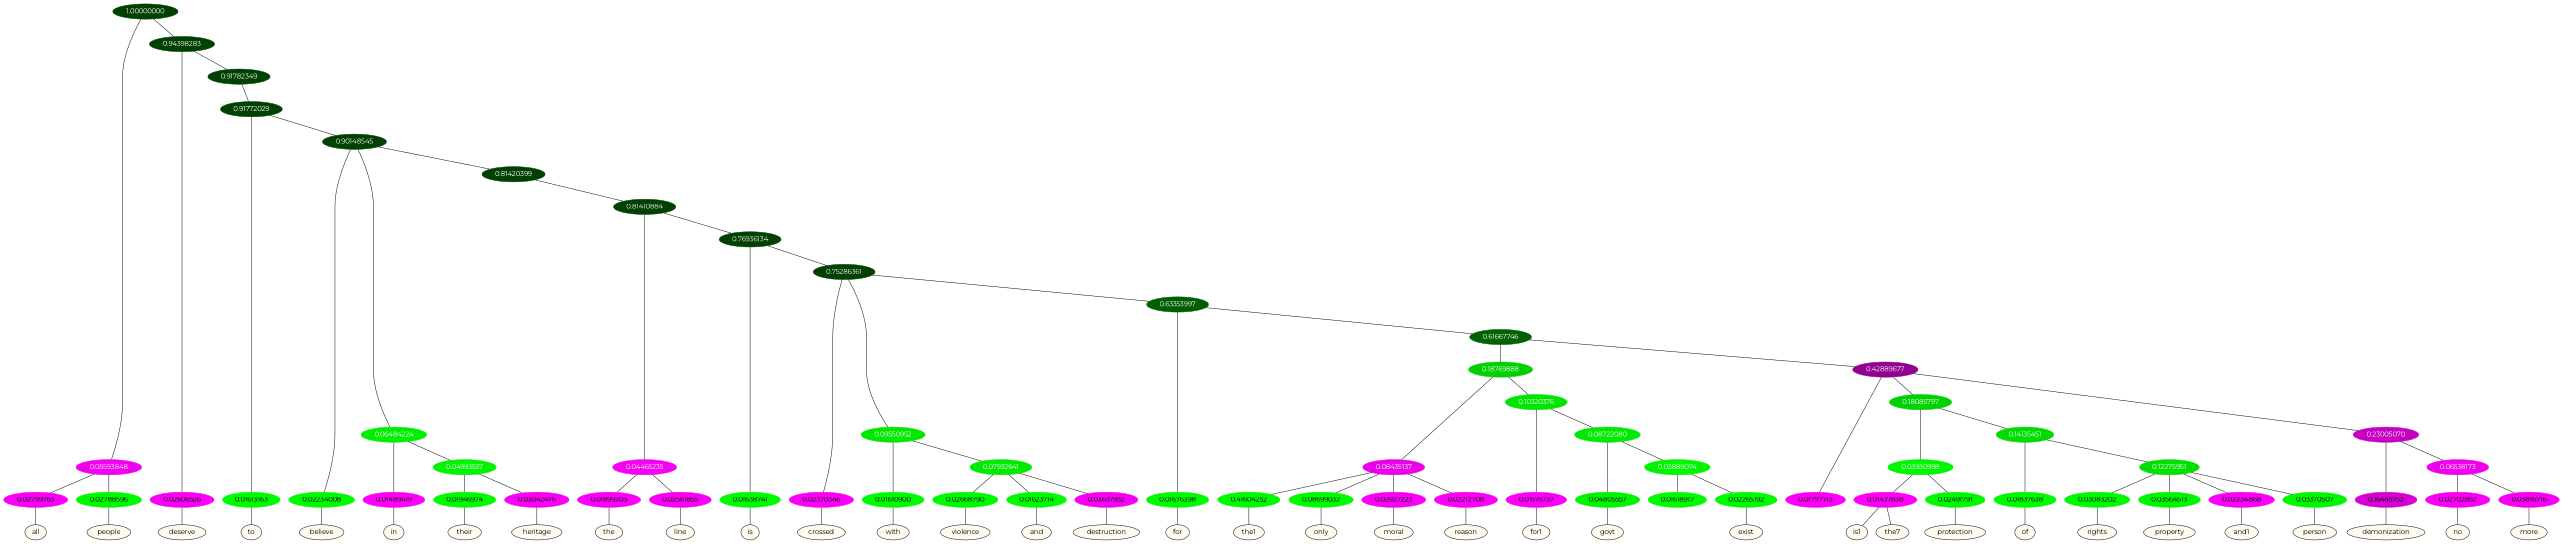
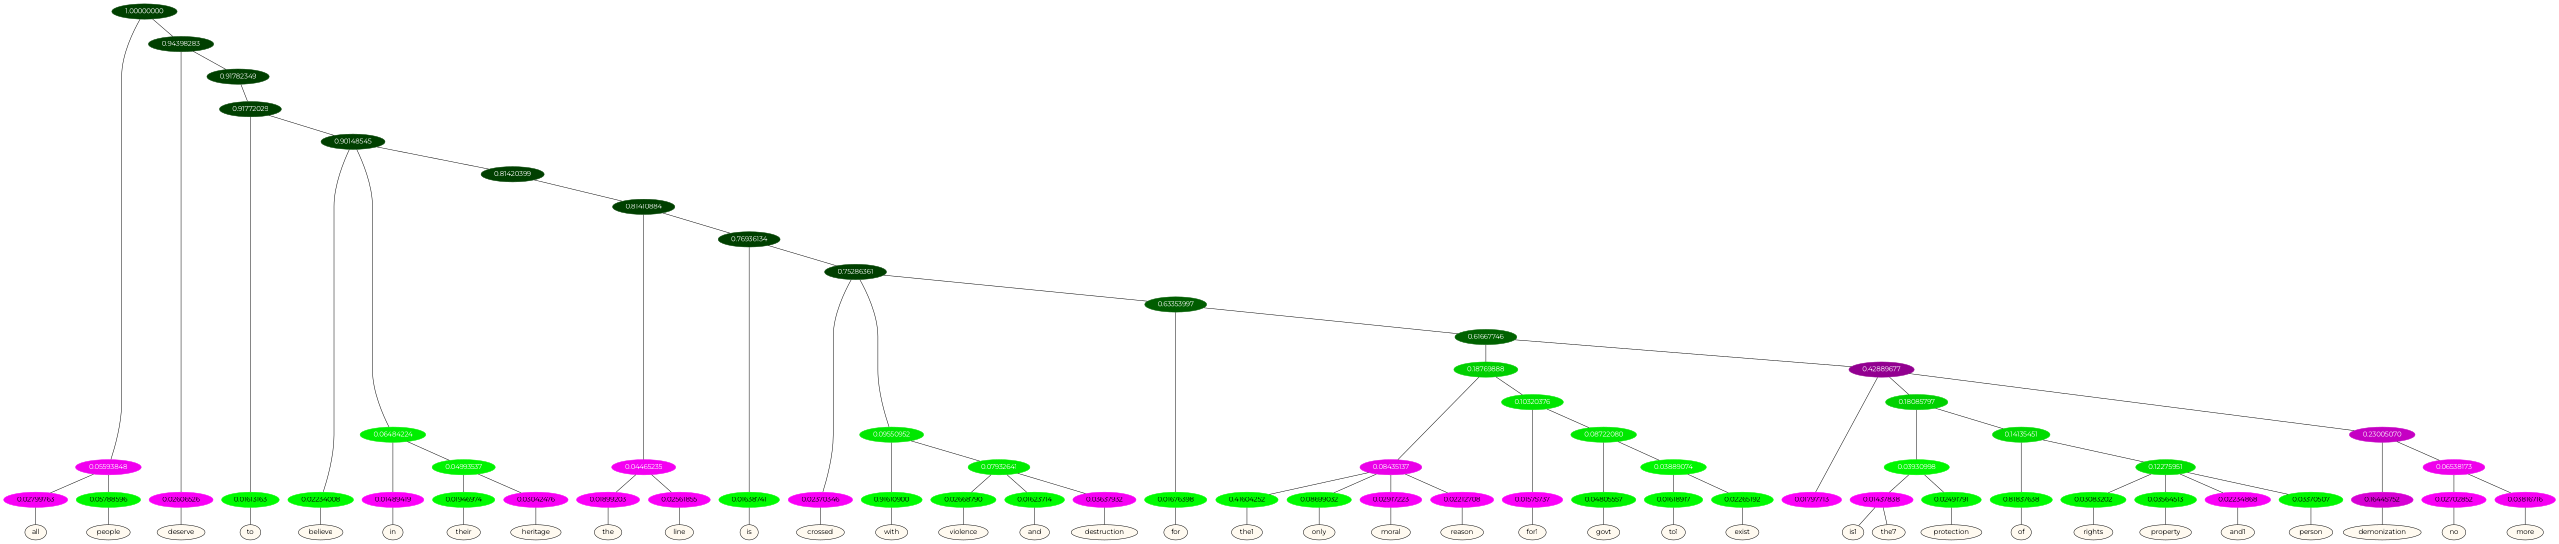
(109, 500) -> (108, 500)
(893, 500) -> (892, 500)
(1394, 500) -> (1391, 500)
(2025, 500) -> (2021, 500)
none -> (1674, 532)
